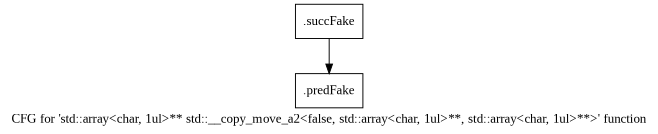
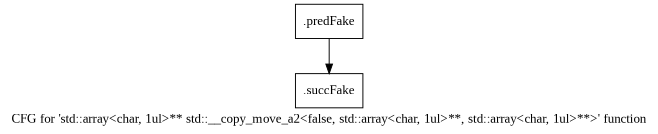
(329, 51) -> (329, 51)
